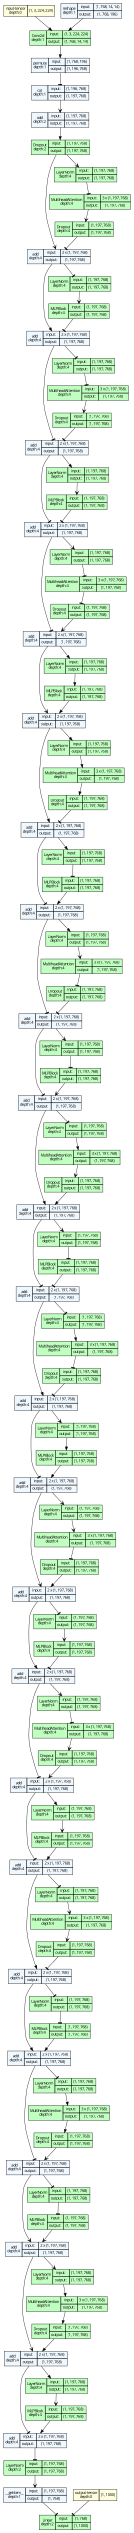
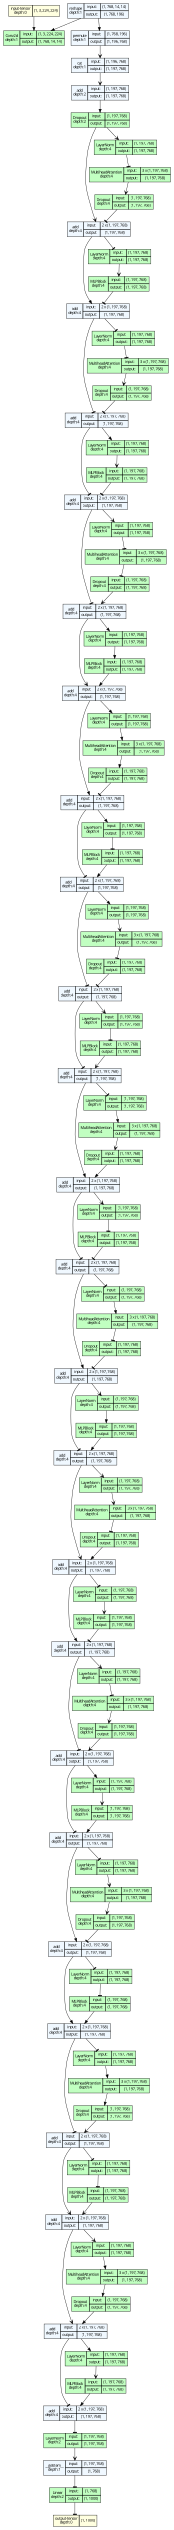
(60, 50) -> (99, 23)
(60, 78) -> (100, 50)
(81, 2507) -> (75, 2508)
